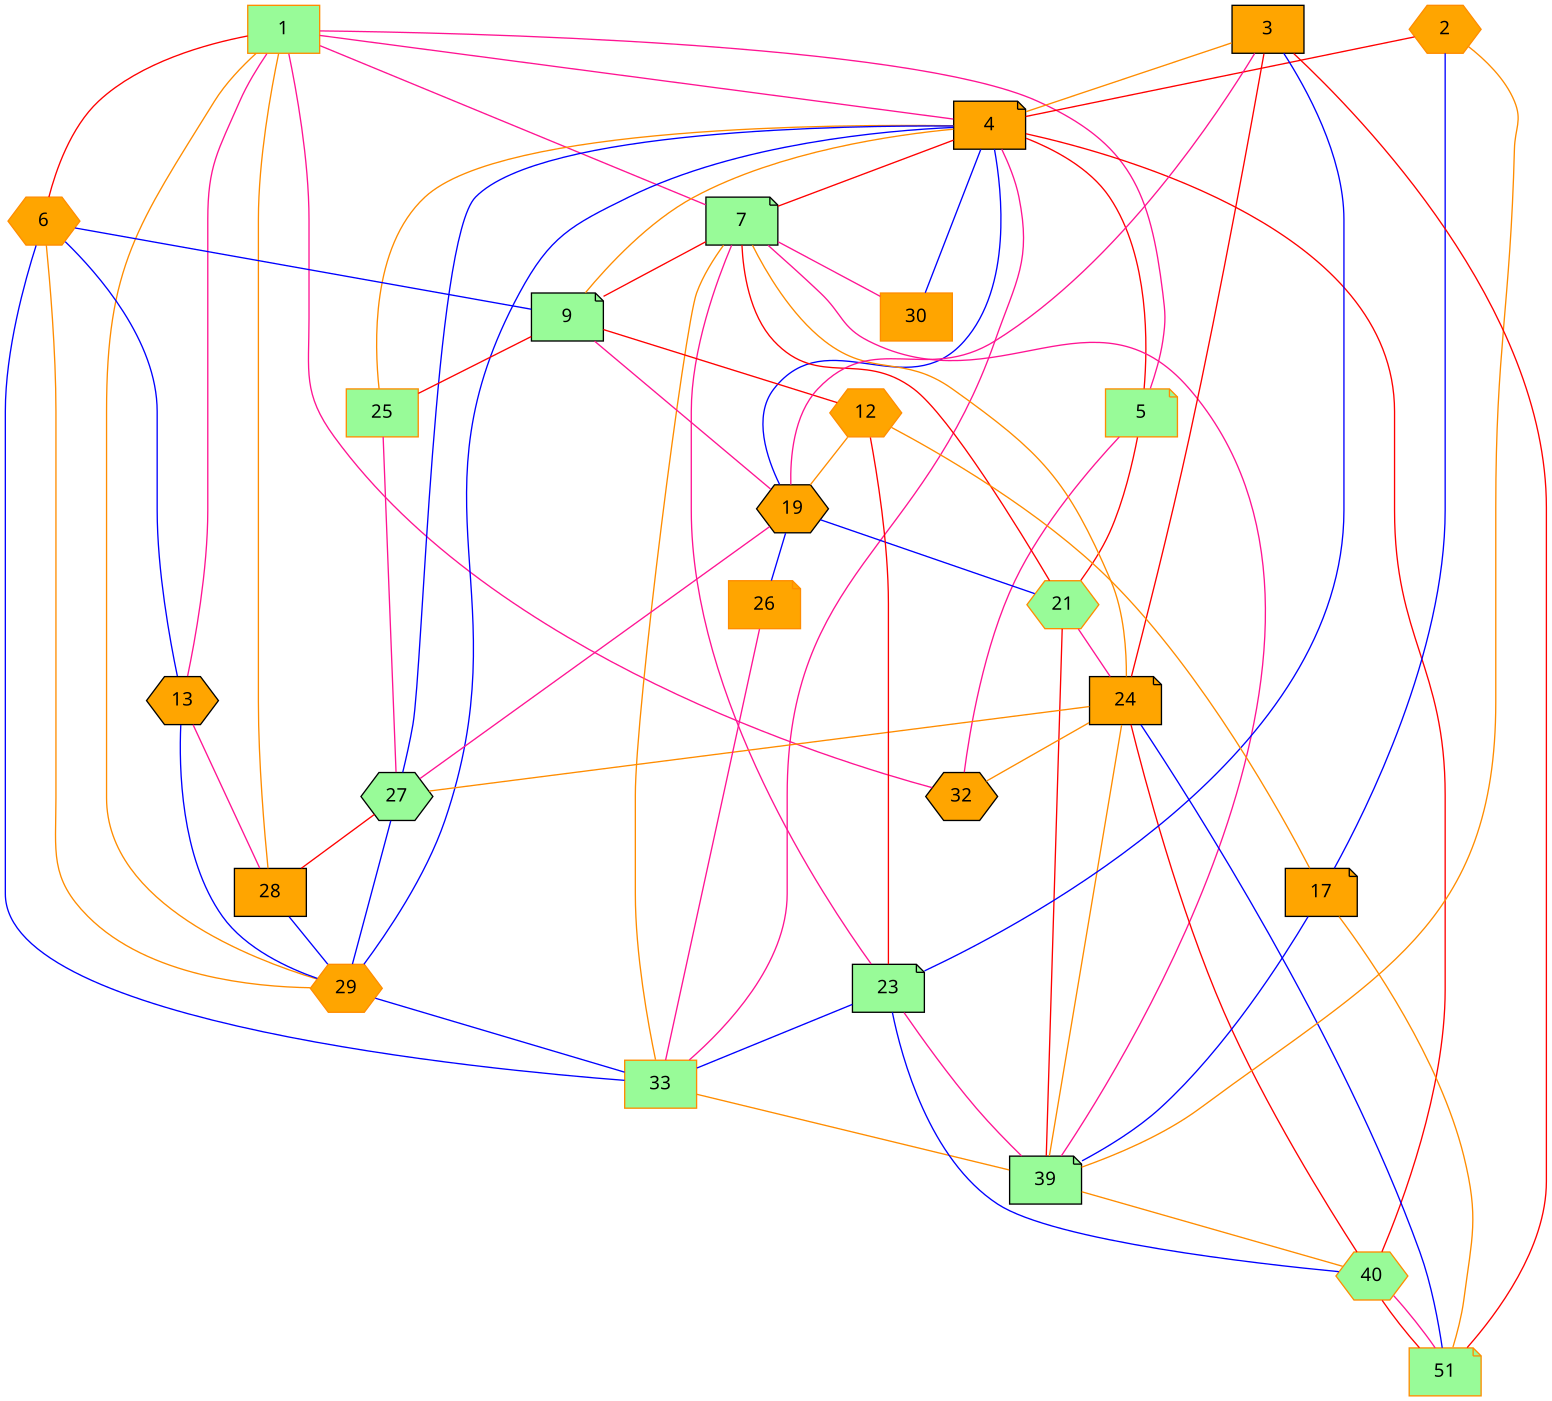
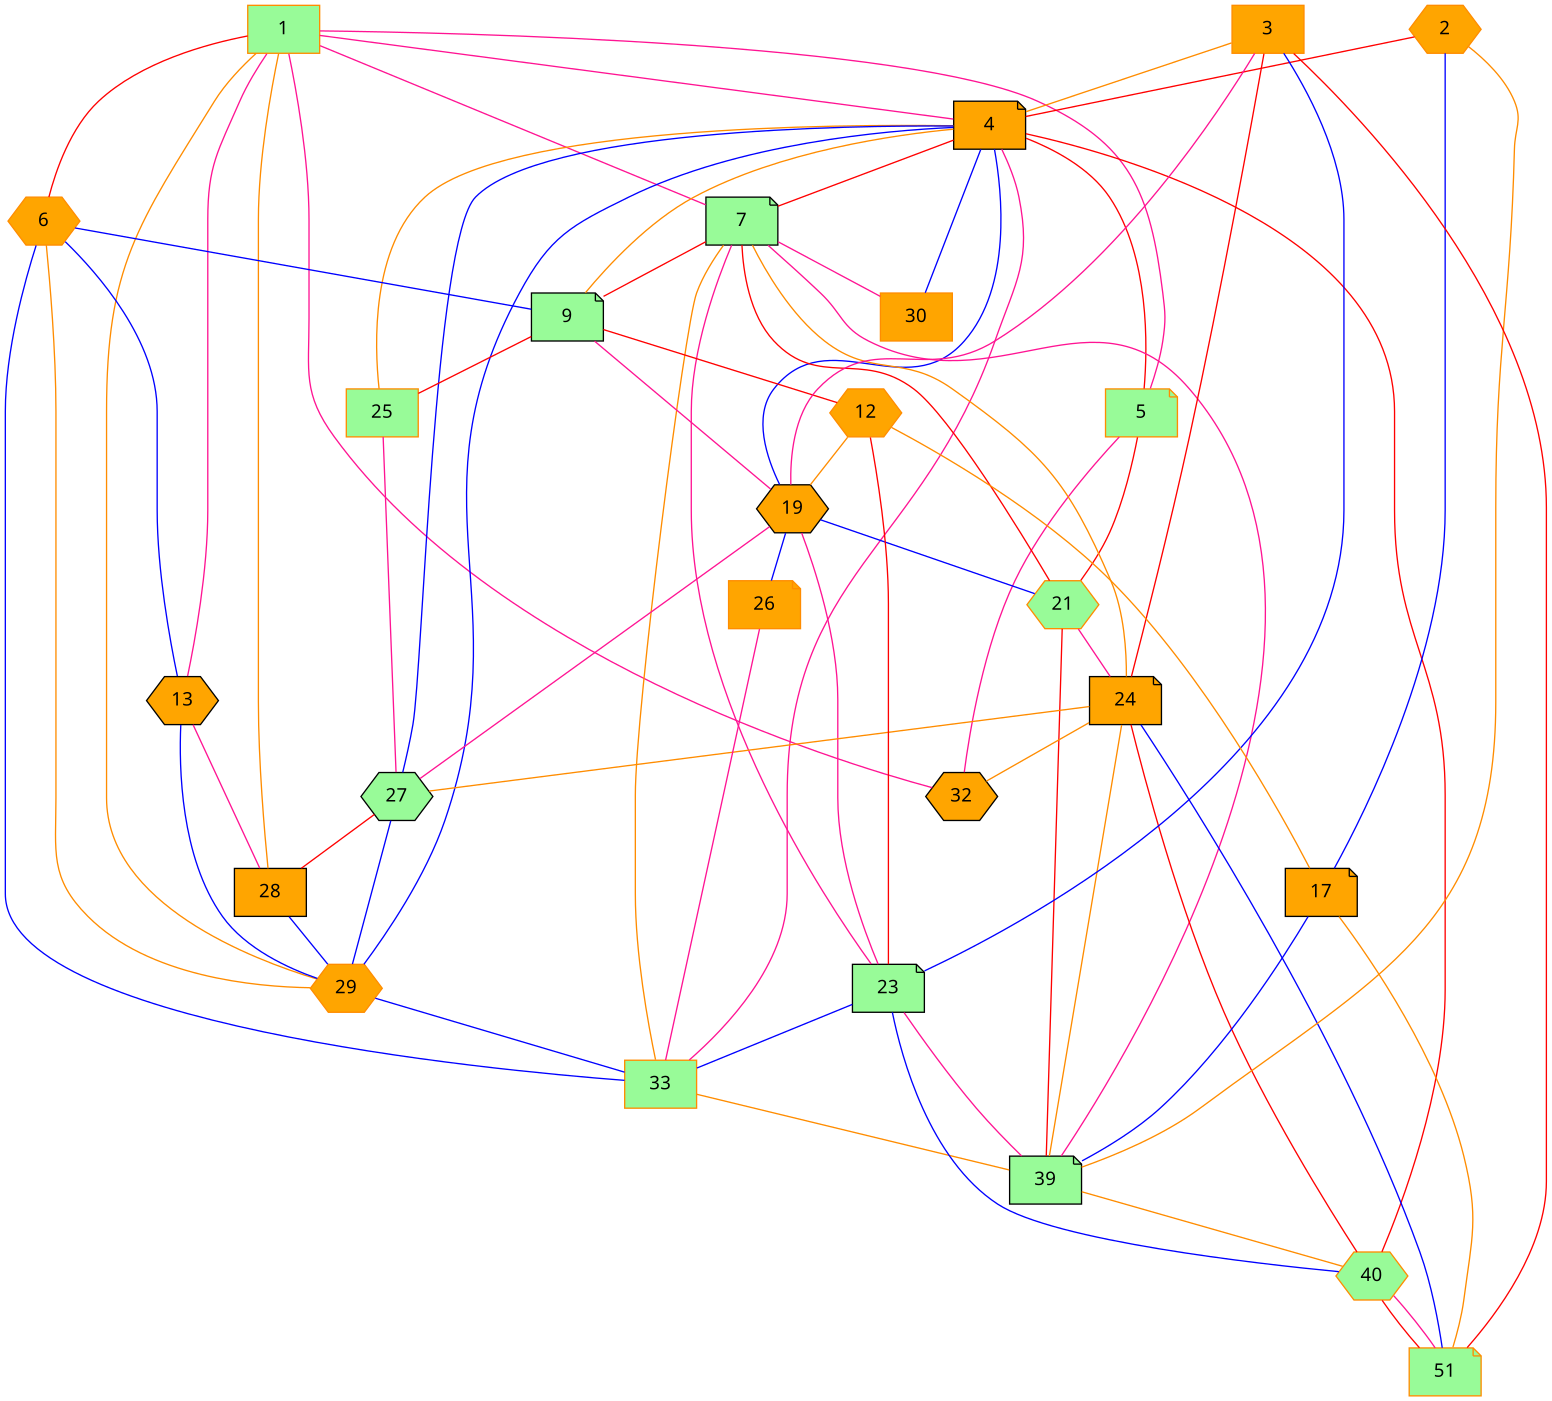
(1268, 29) -> (1268, 29)
none -> (838, 749)
